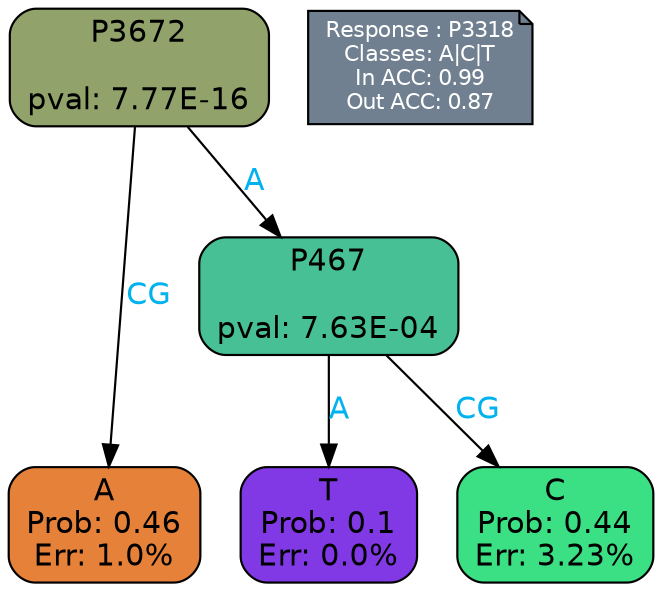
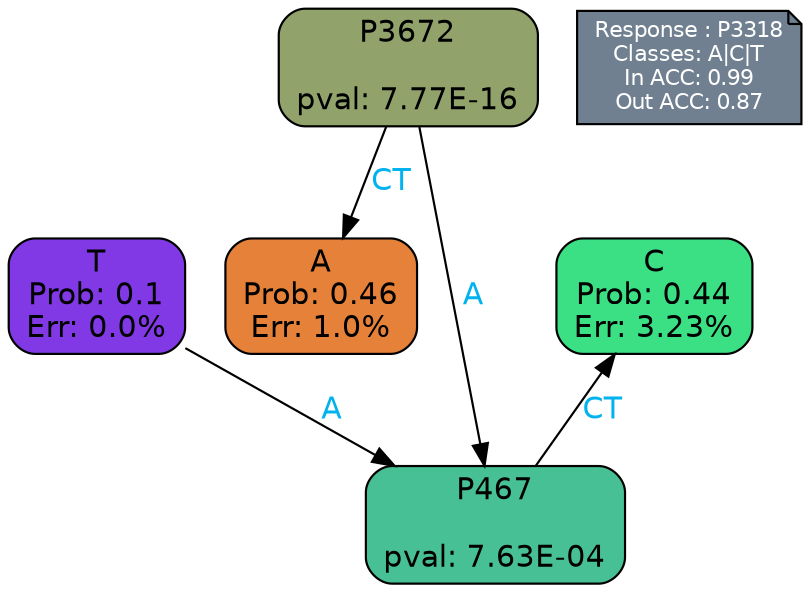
(149, 296) -> (392, 182)
(329, 400) -> (280, 402)
(478, 411) -> (603, 411)
